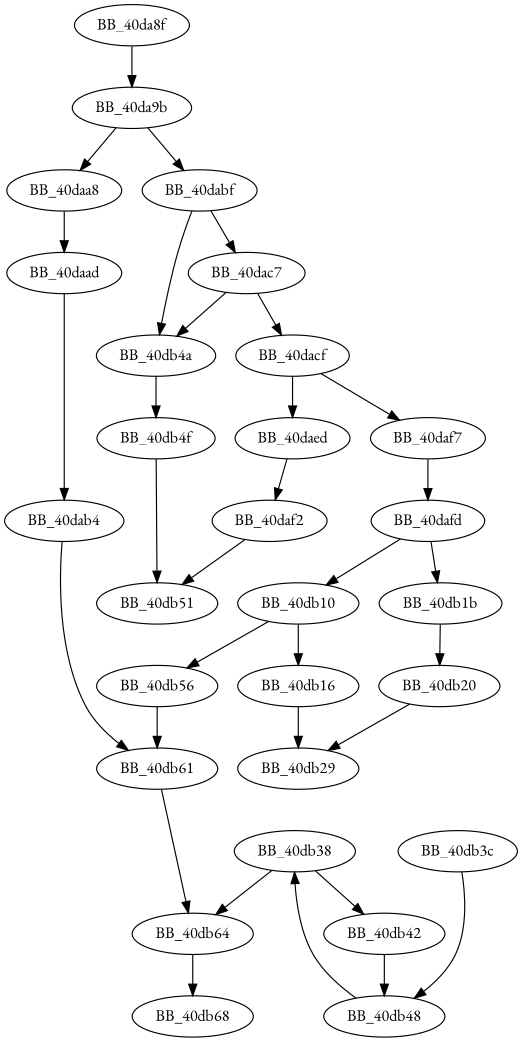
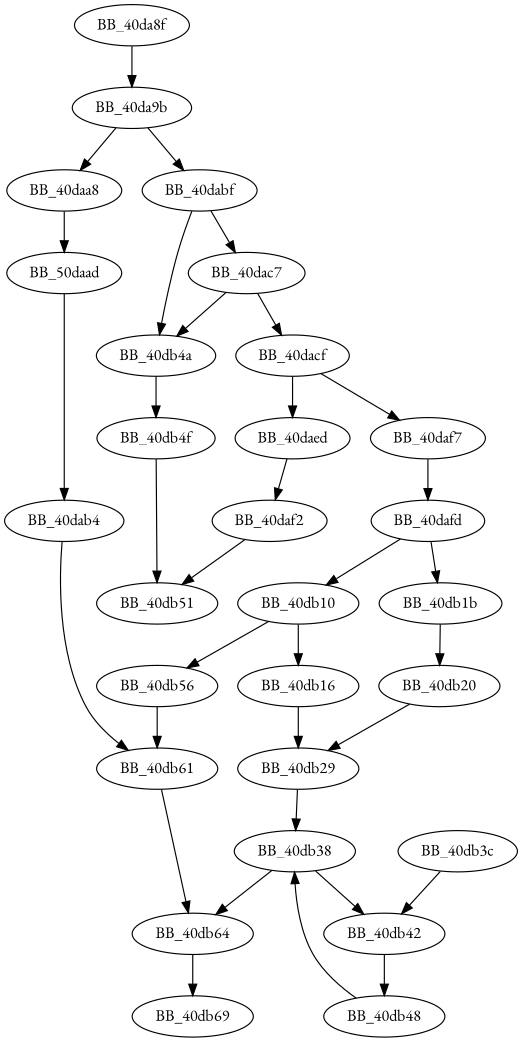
(64, 273) -> (64, 273)
none -> (297, 804)
(461, 938) -> (425, 888)
(193, 1016) -> (193, 1016)
